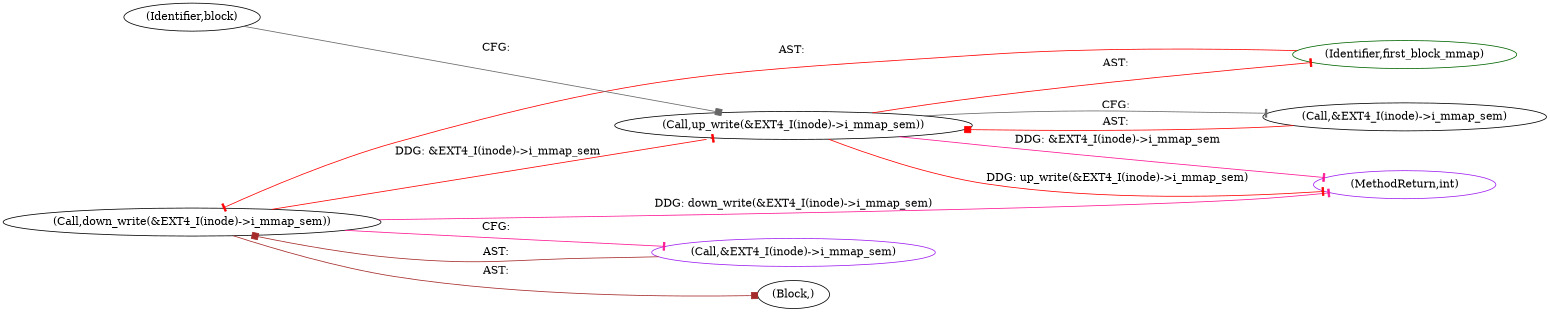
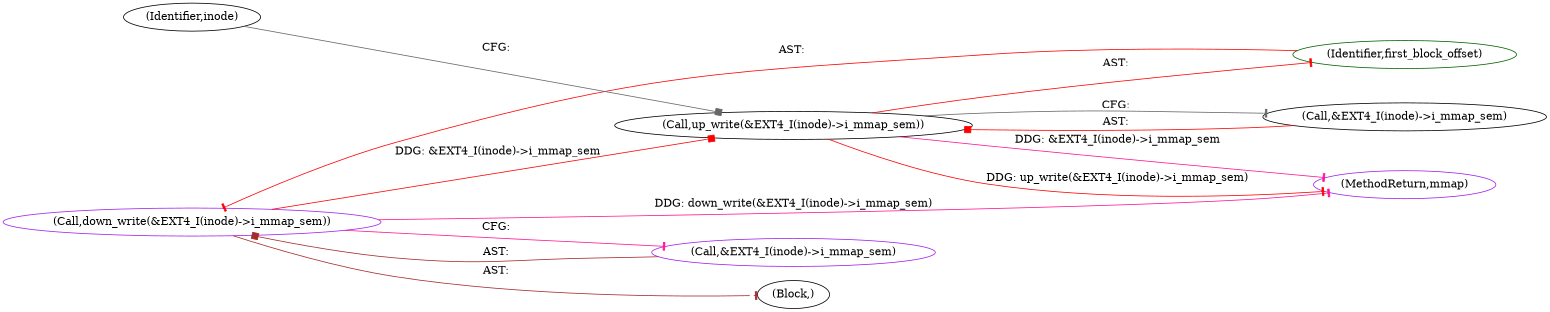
(192, 17) -> (192, 17)
(1405, 55) -> (1405, 55)
(489, 174) -> (489, 174)
(1405, 185) -> (1405, 185)
(192, 222) -> (192, 222)
(489, 288) -> (489, 288)
